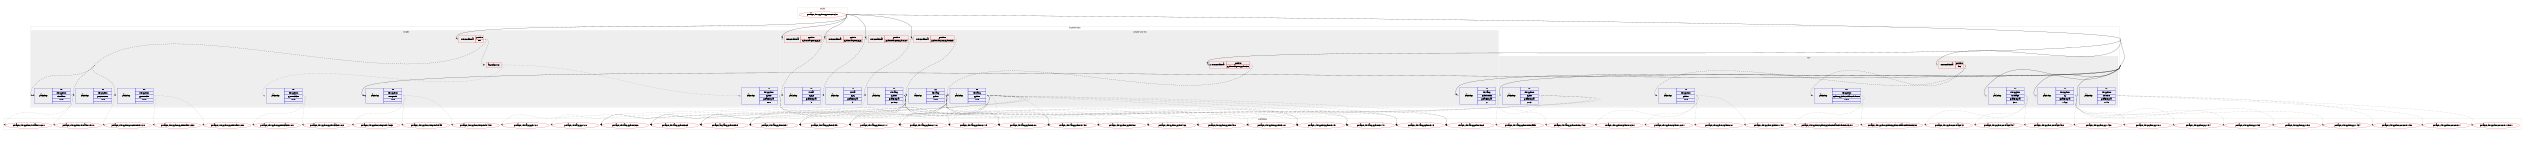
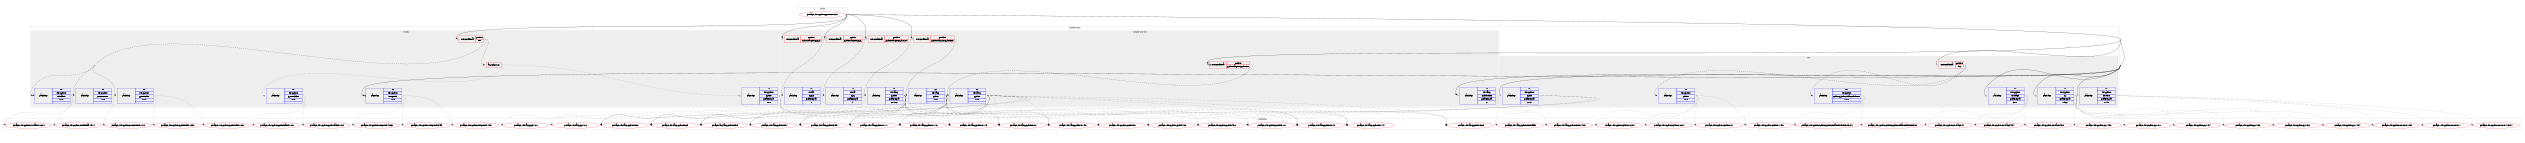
(78, 125) -> (78, 125)
(1321, 125) -> (1321, 125)
(1421, 125) -> none
